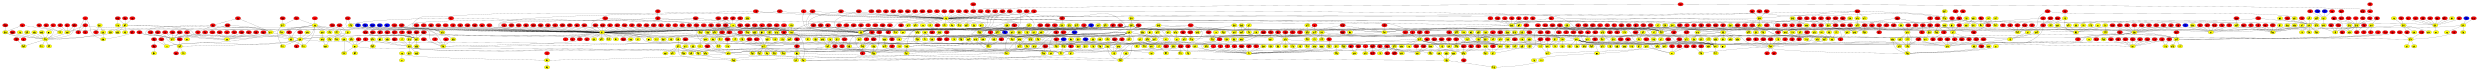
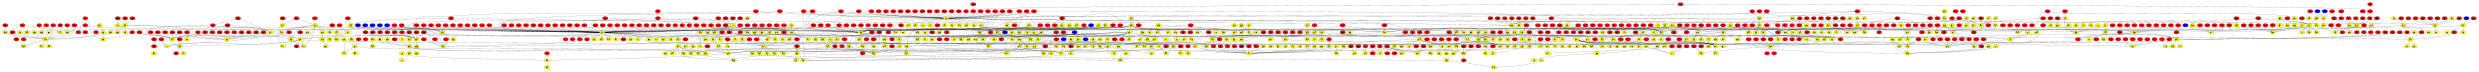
(1730, 39) -> none
